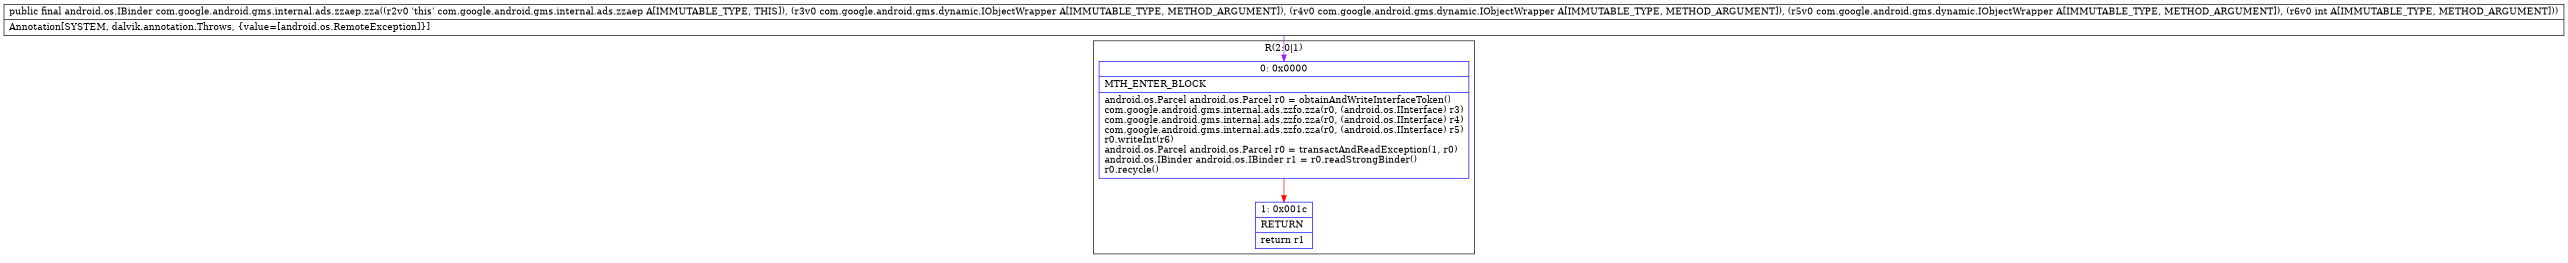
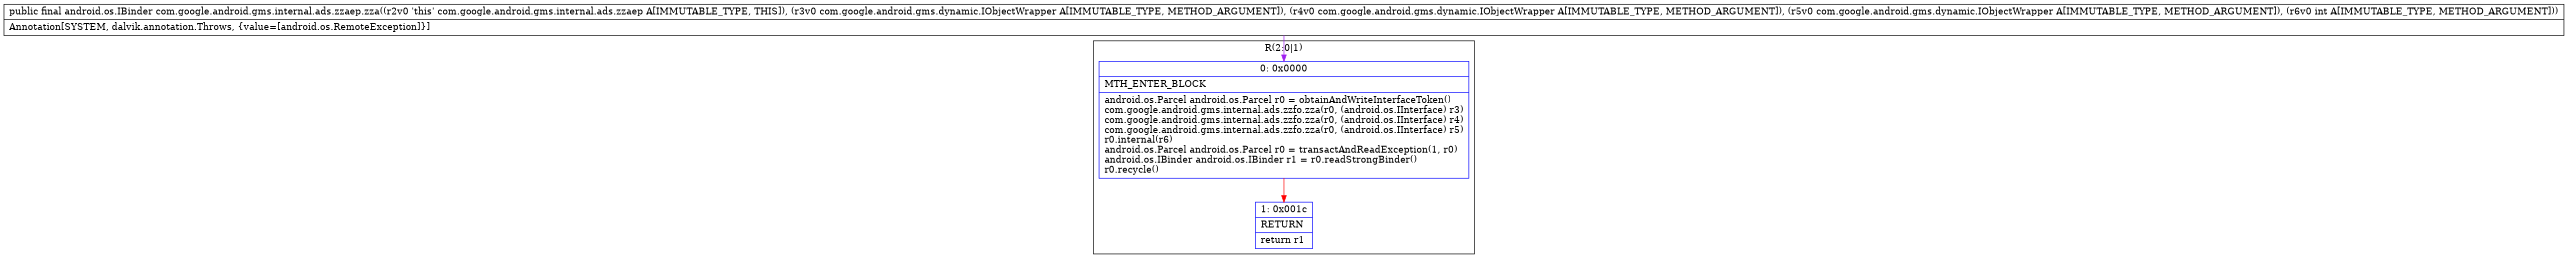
(1139, 140) -> (1139, 140)
